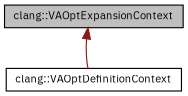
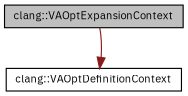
(86, 54) -> (101, 42)
